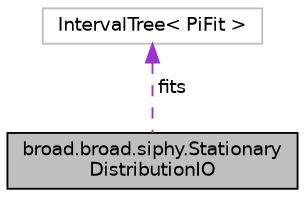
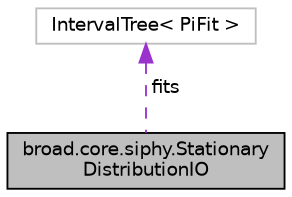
(152, 161) -> (146, 161)
